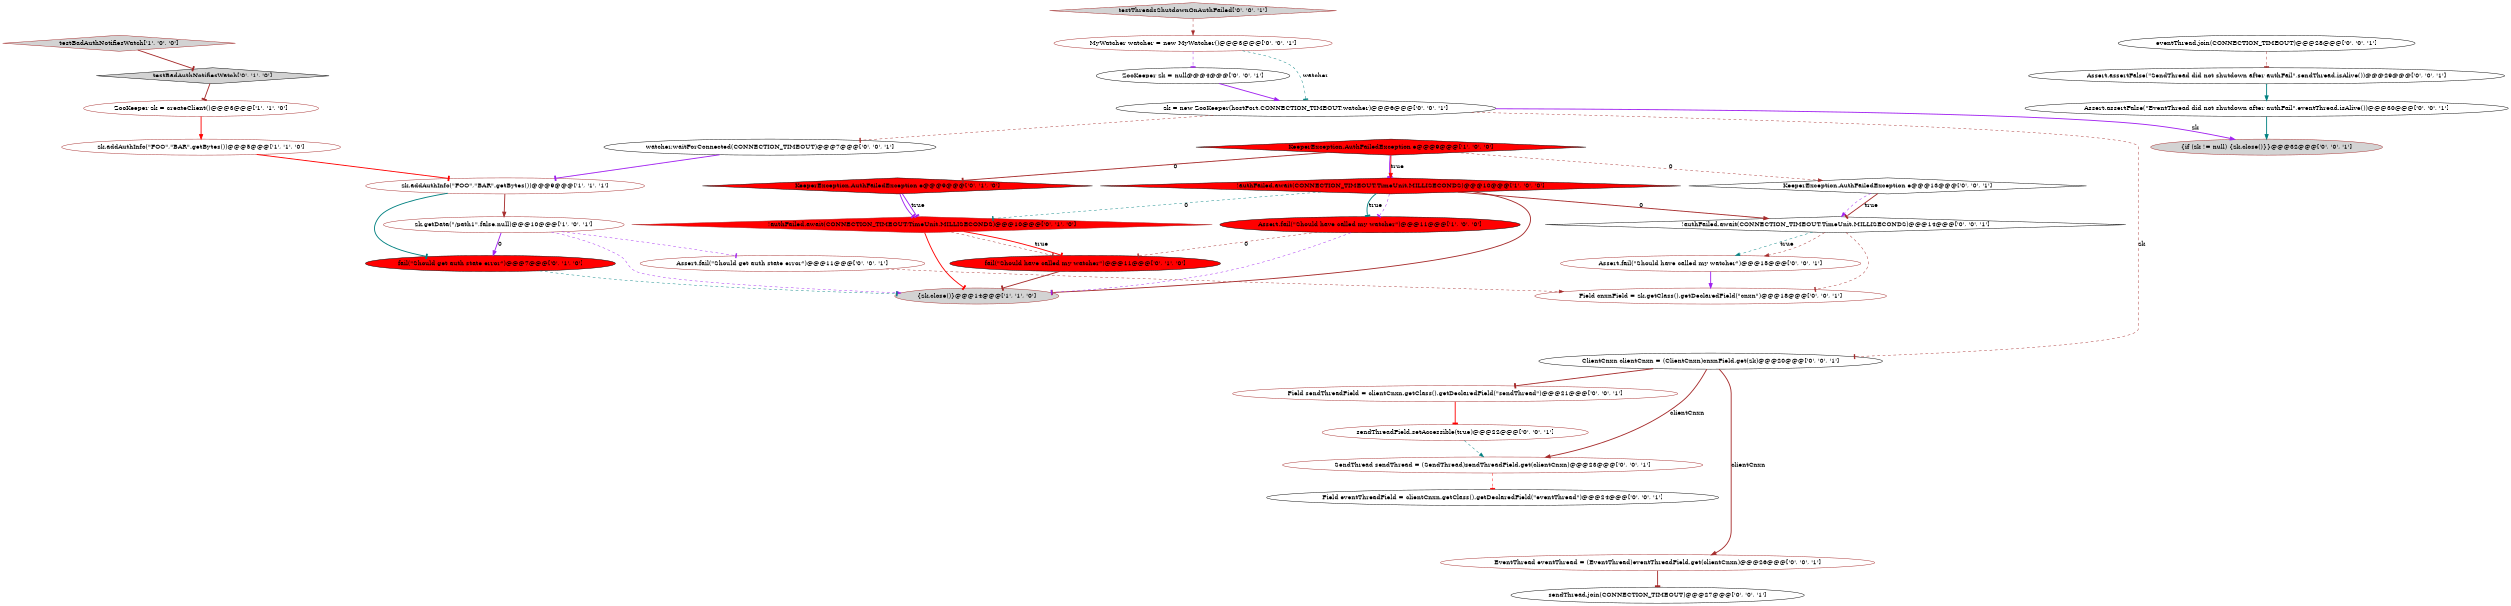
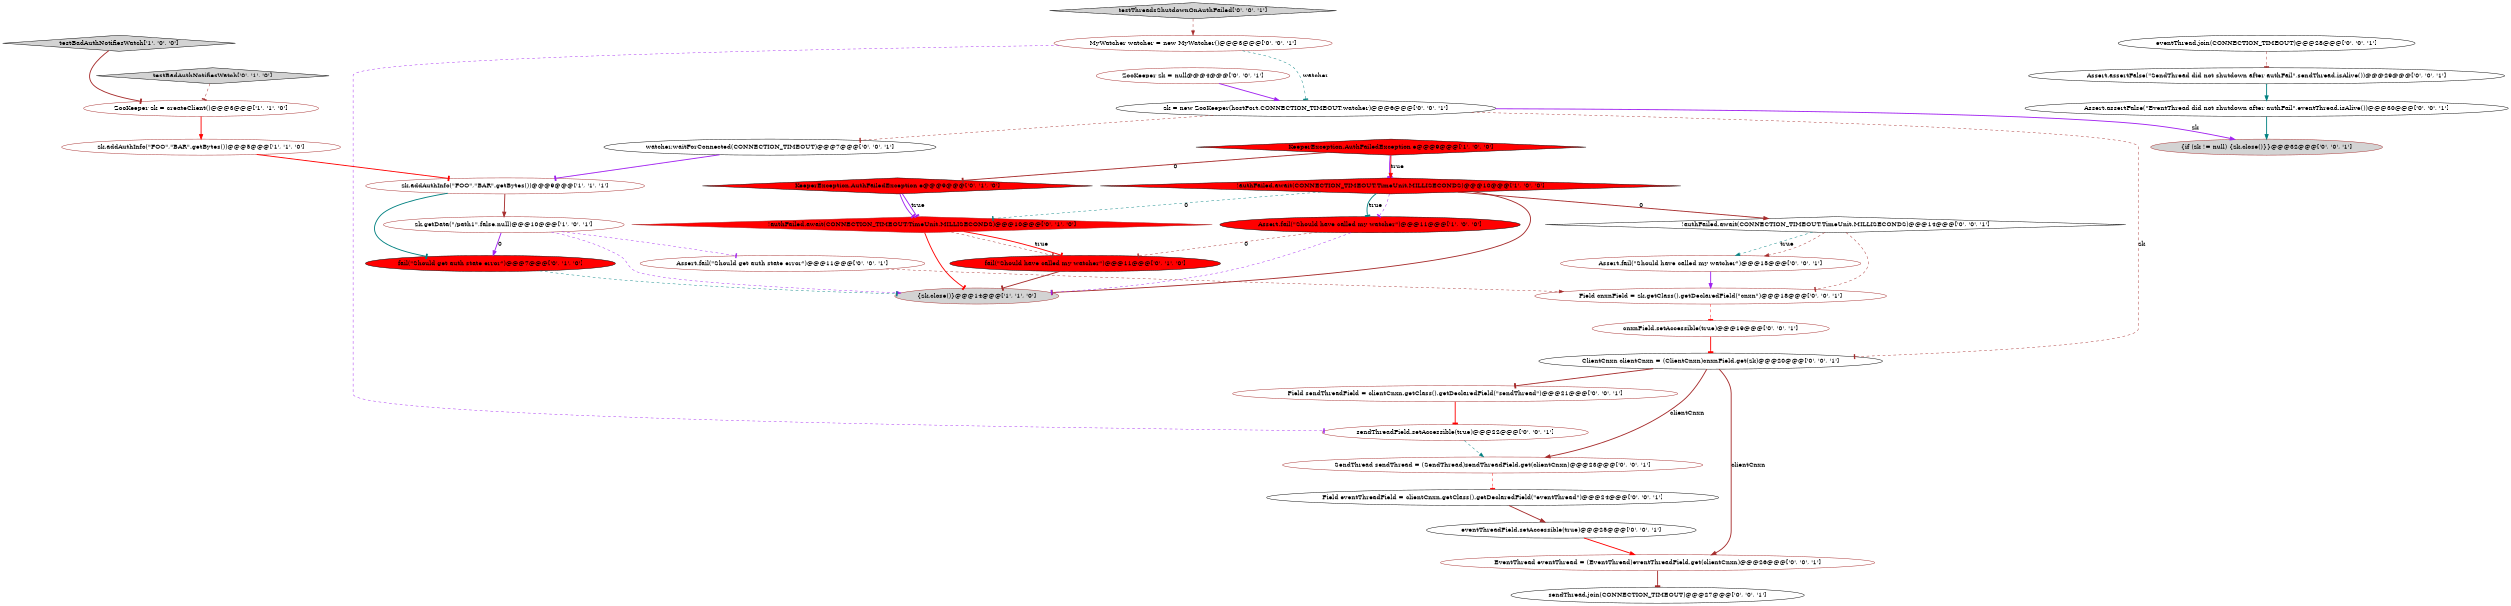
(1193, 11) -> (1193, 11)
(119, 43) -> (119, 43)
(1193, 58) -> (353, 367)
(165, 59) -> (96, 87)
(1193, 76) -> (1193, 76)
(207, 91) -> (207, 91)
(1888, 186) -> none
none -> (1711, 329)
none -> (1561, 530)
